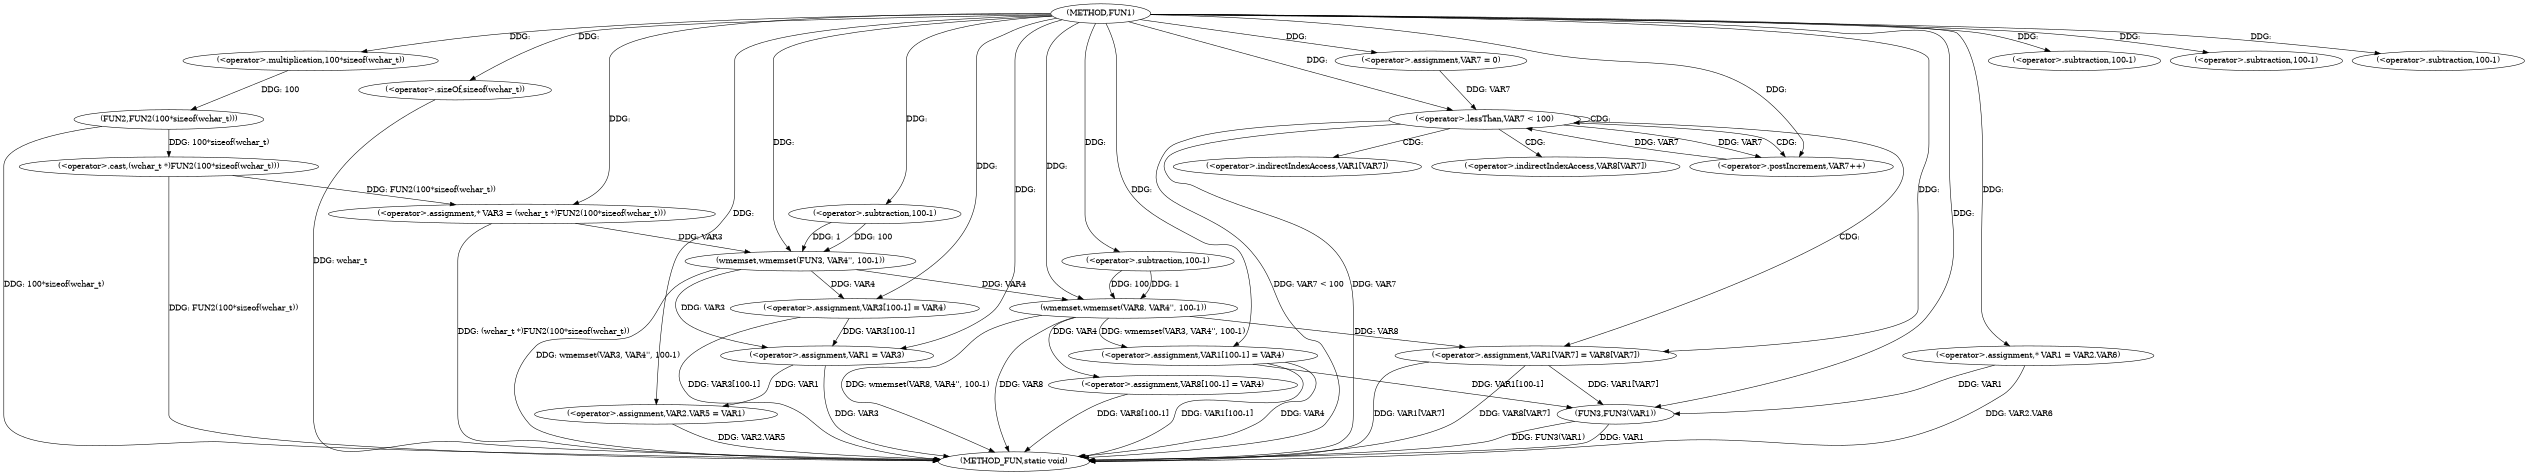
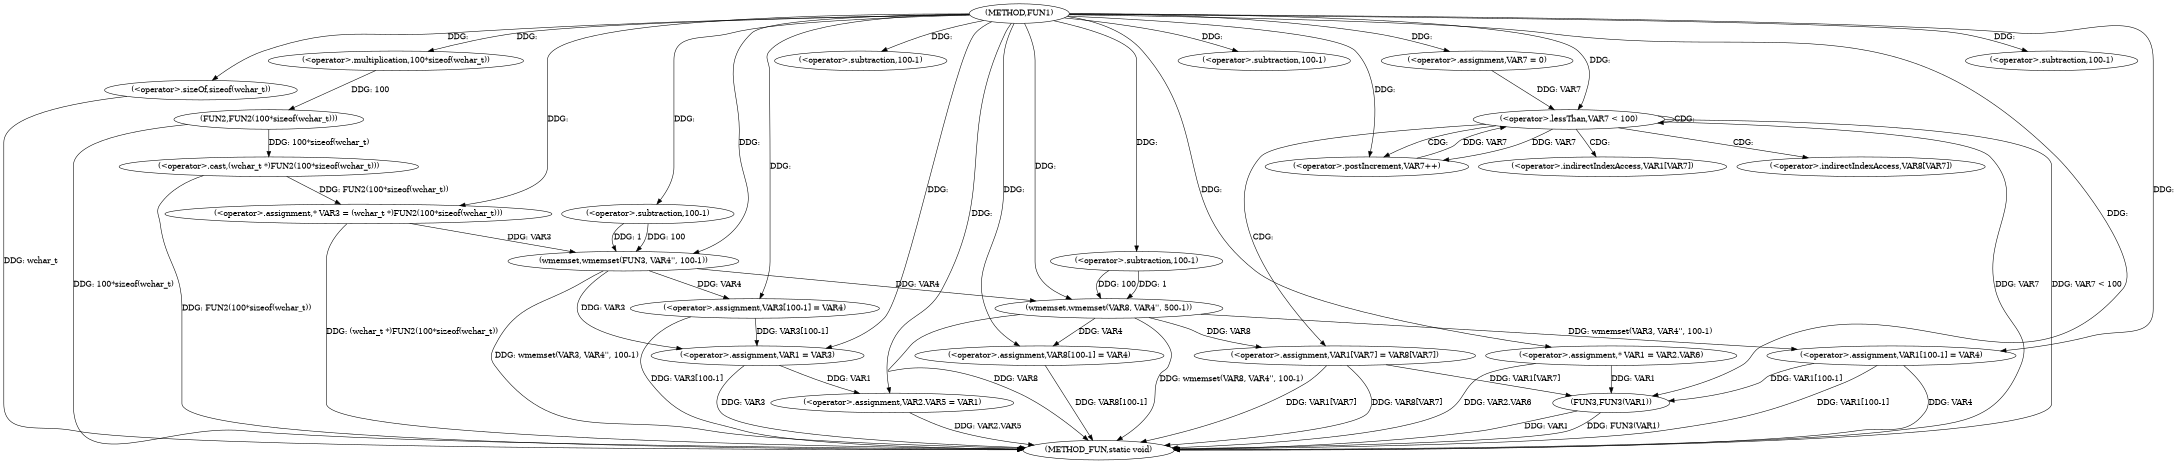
(1796, 34) -> (1004, 190)
(1124, 308) -> (1109, 308)
